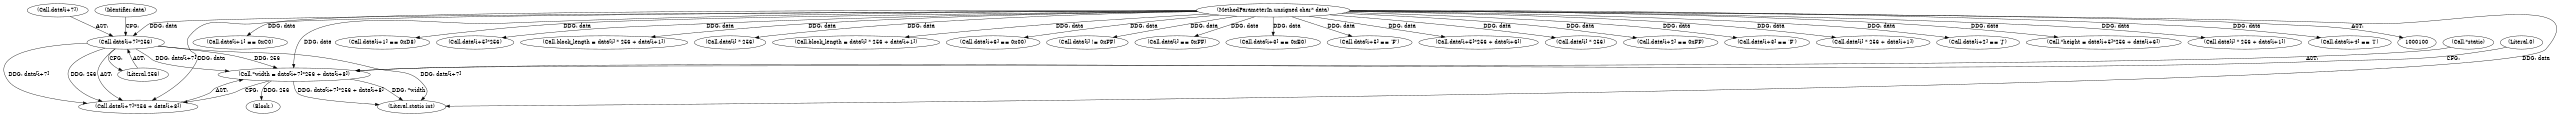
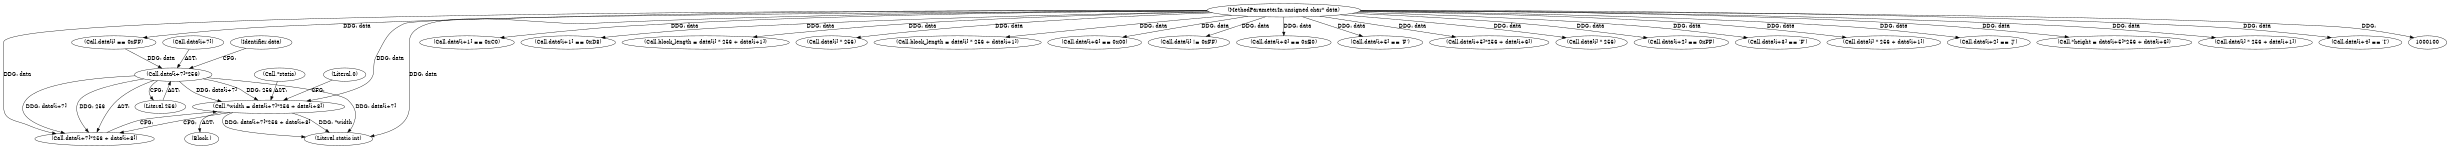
(665, 14) -> (142, 58)
(2359, 26) -> (2370, 26)
(475, 42) -> none
(223, 91) -> (148, 123)
(276, 91) -> (209, 123)
